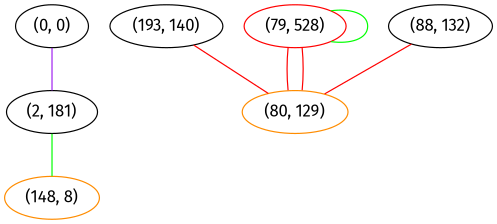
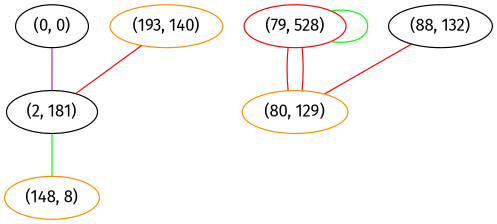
(166, 26) -> (166, 26)
(231, 69) -> (109, 70)
